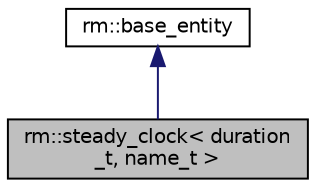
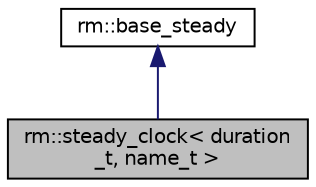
(158, 28) -> (158, 28)
